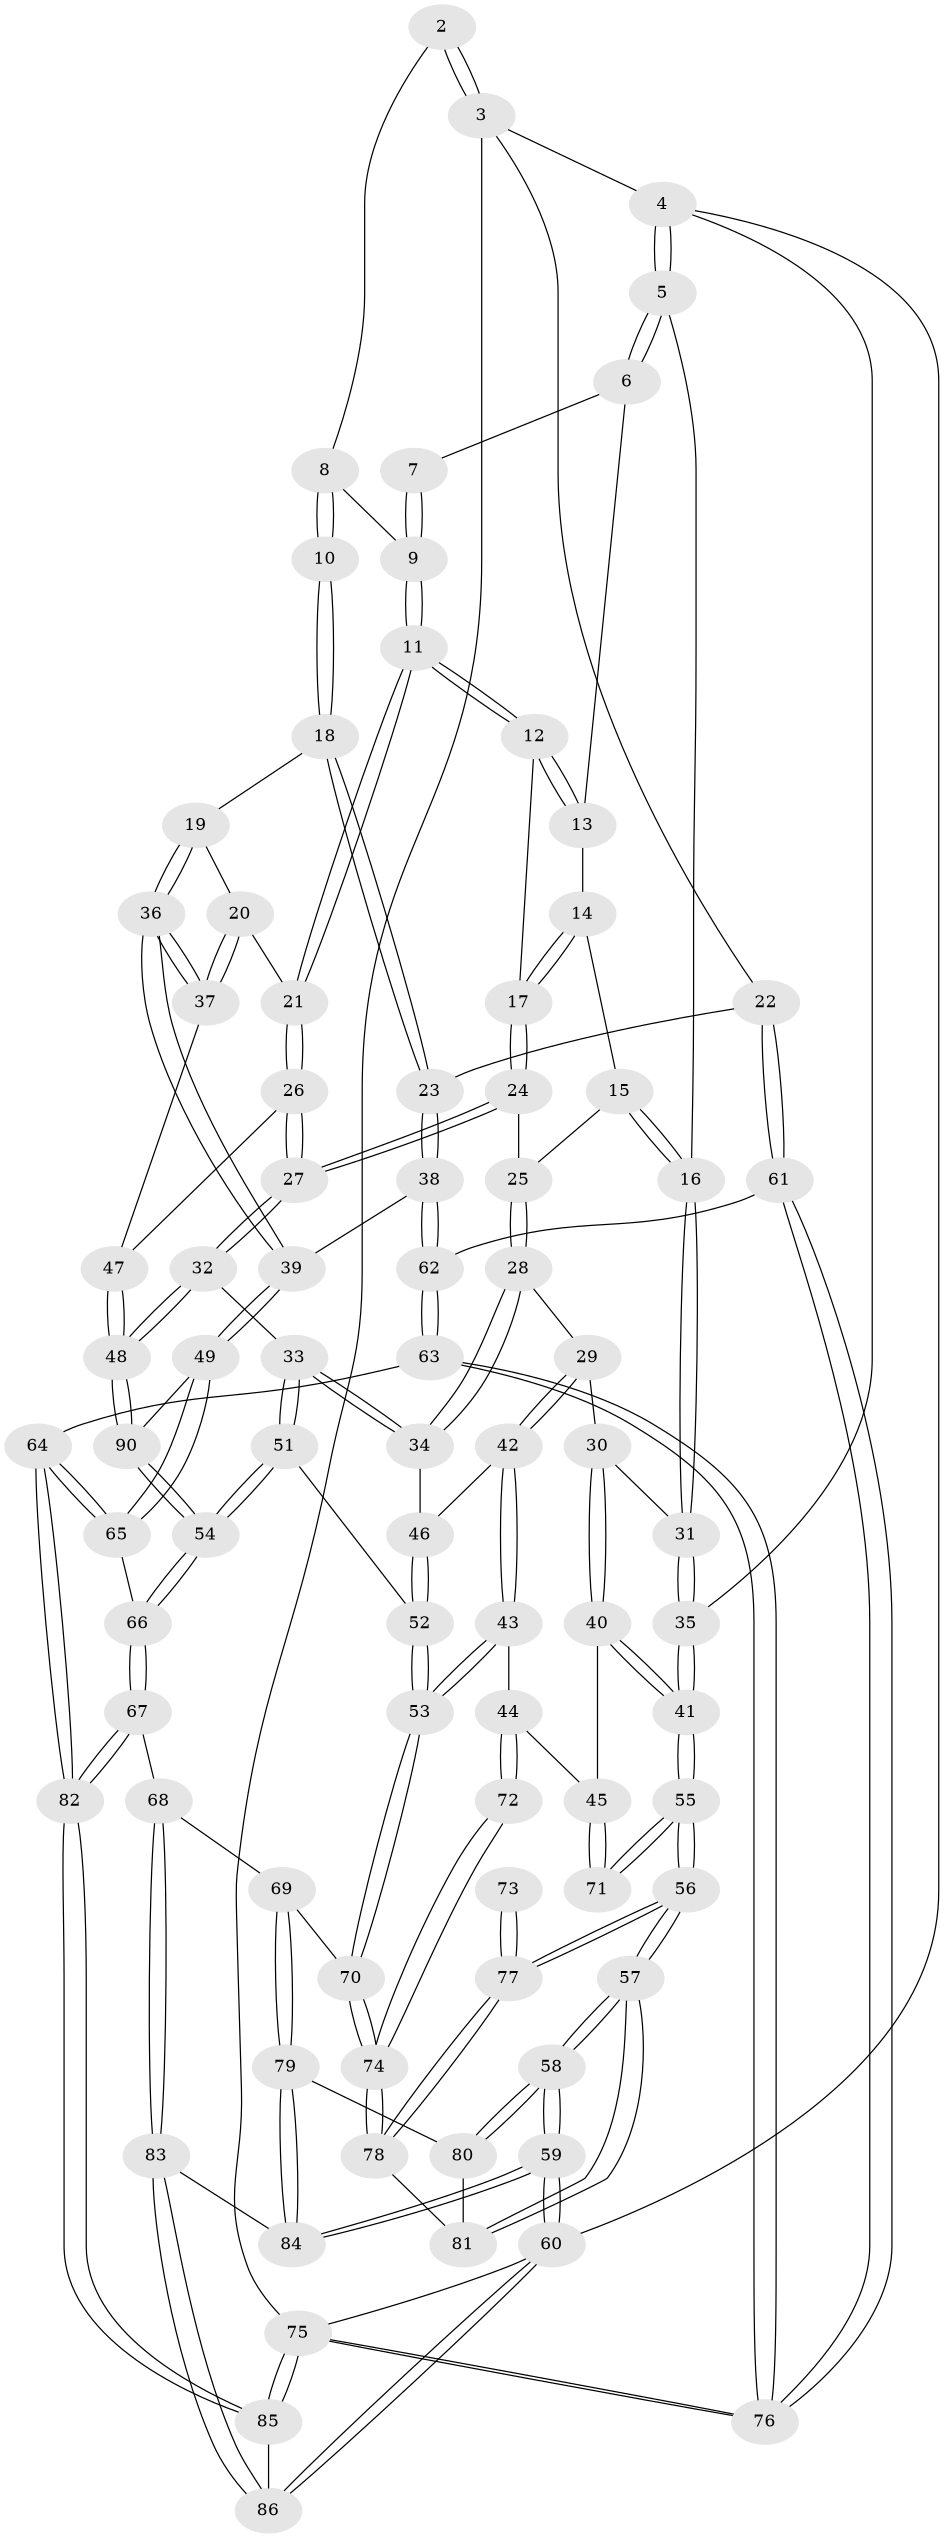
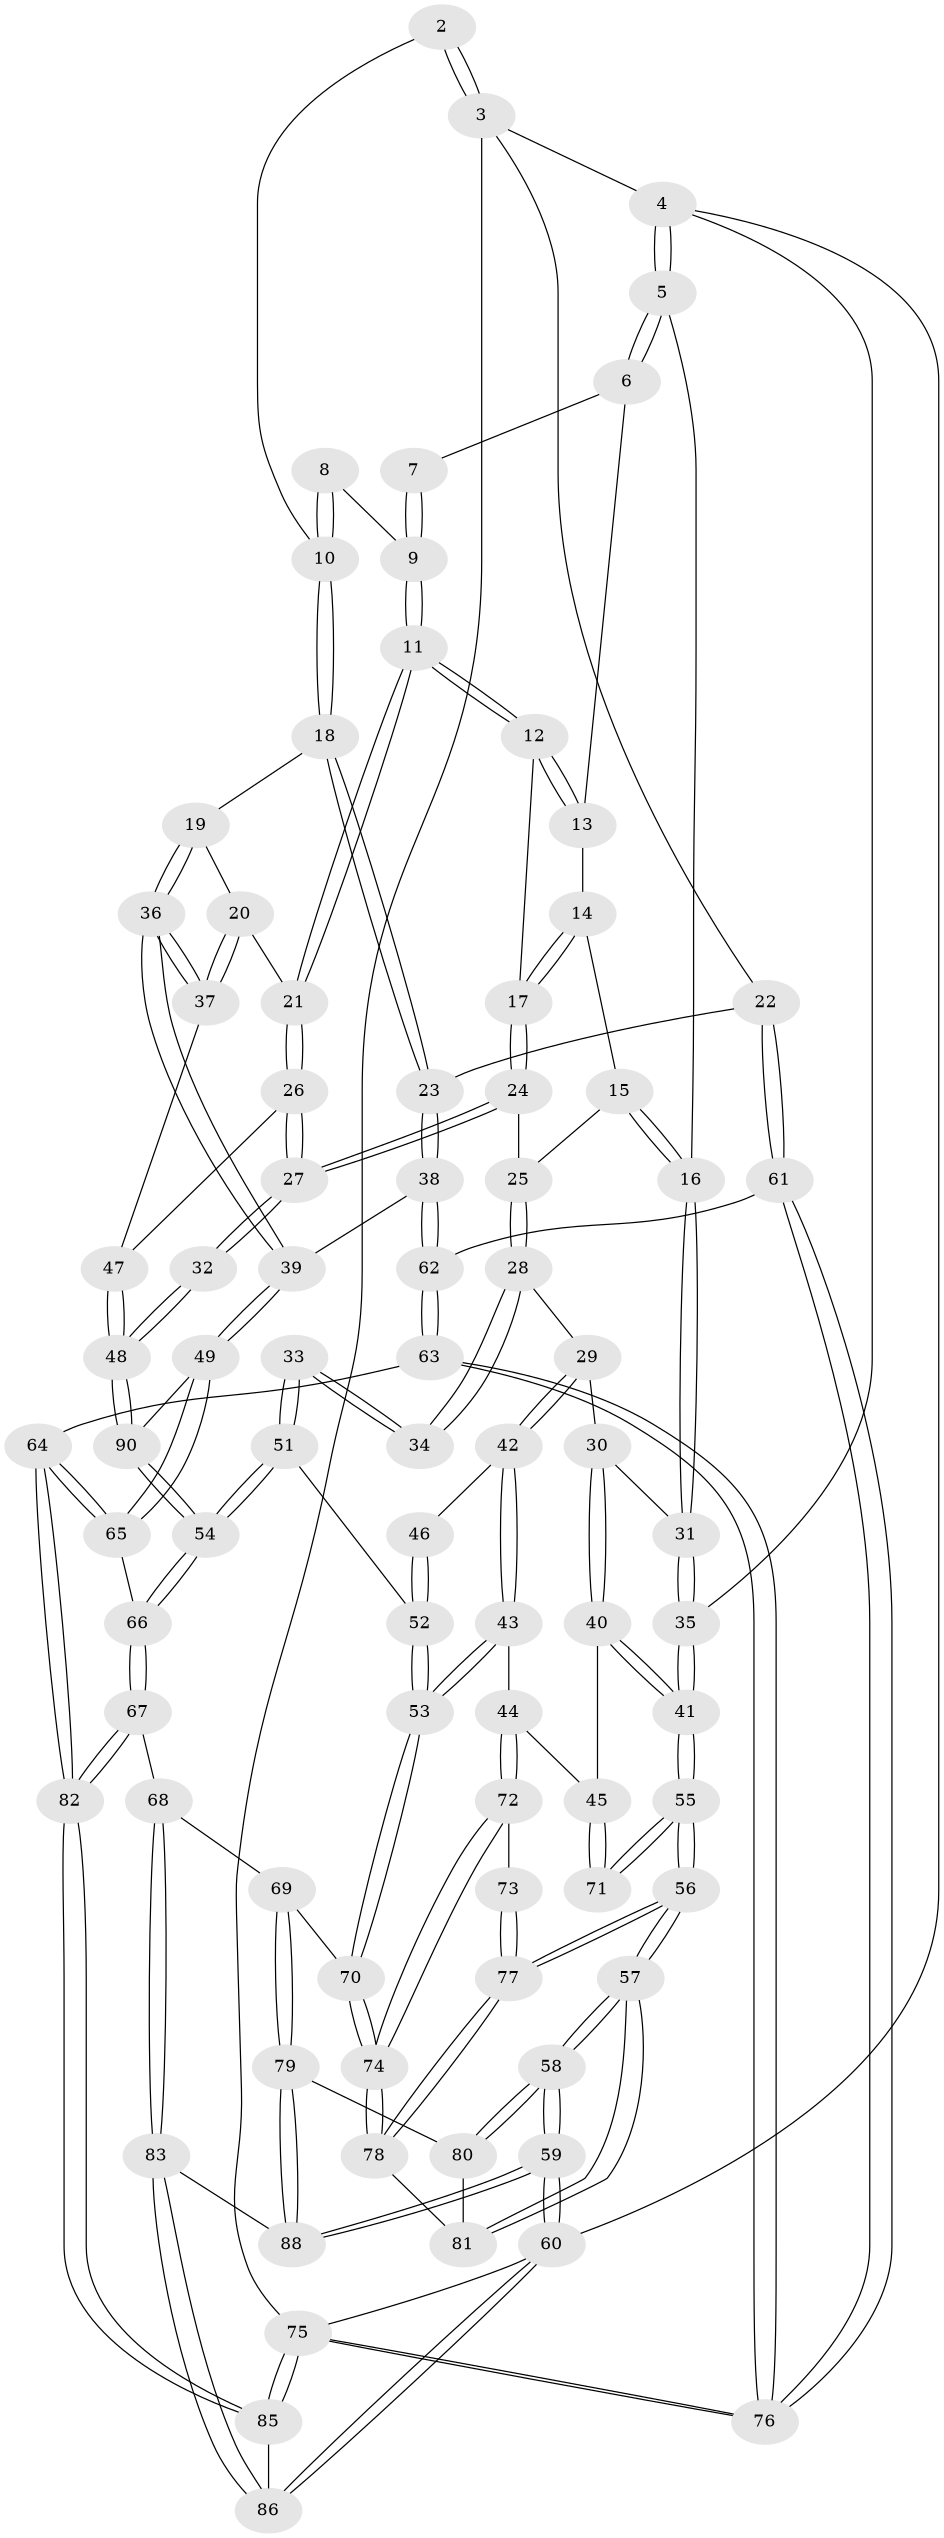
(365, 242) -> (257, 258)
(238, 1303) -> none
(420, 1491) -> none
none -> (509, 1846)
(292, 2245) -> (292, 2245)
